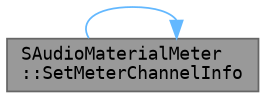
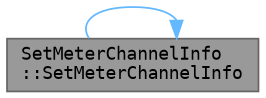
(133, 65) -> (133, 65)
